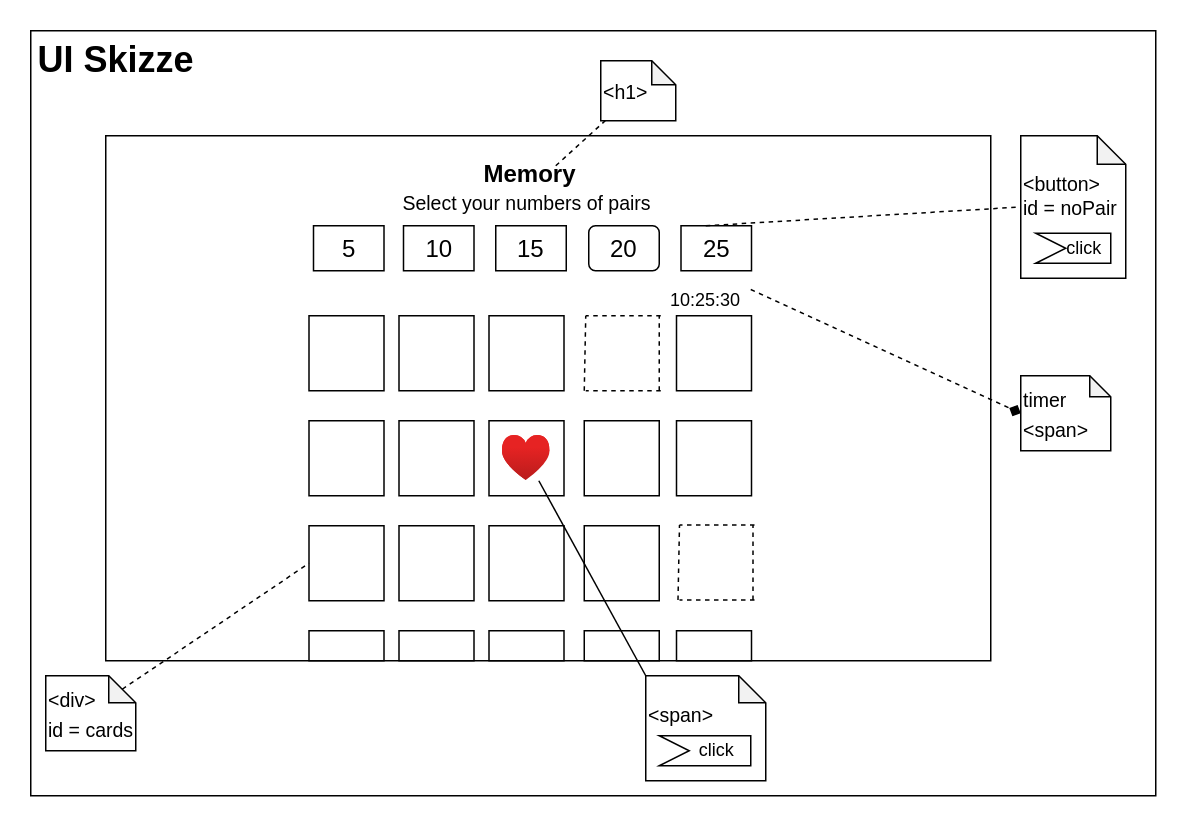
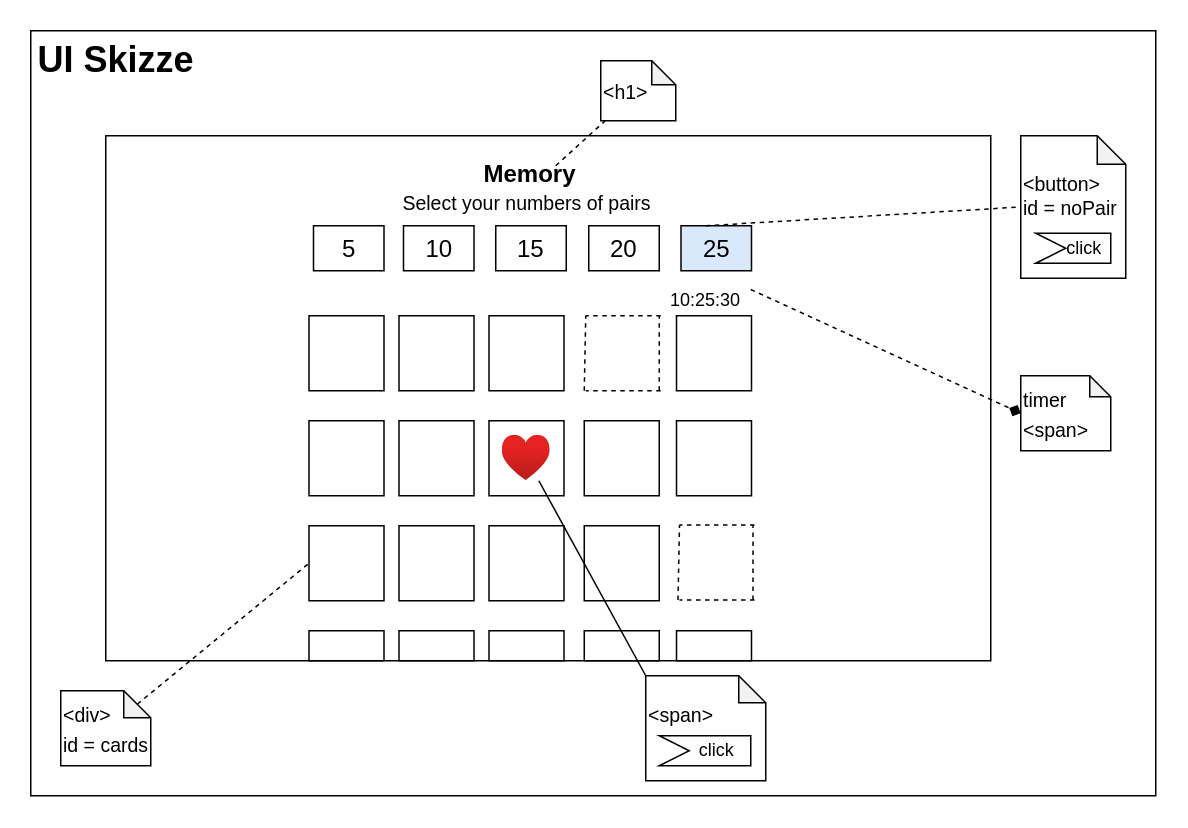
(624, 248) -> (624, 248)
(716, 248) -> (716, 248)
(91, 713) -> (106, 728)
